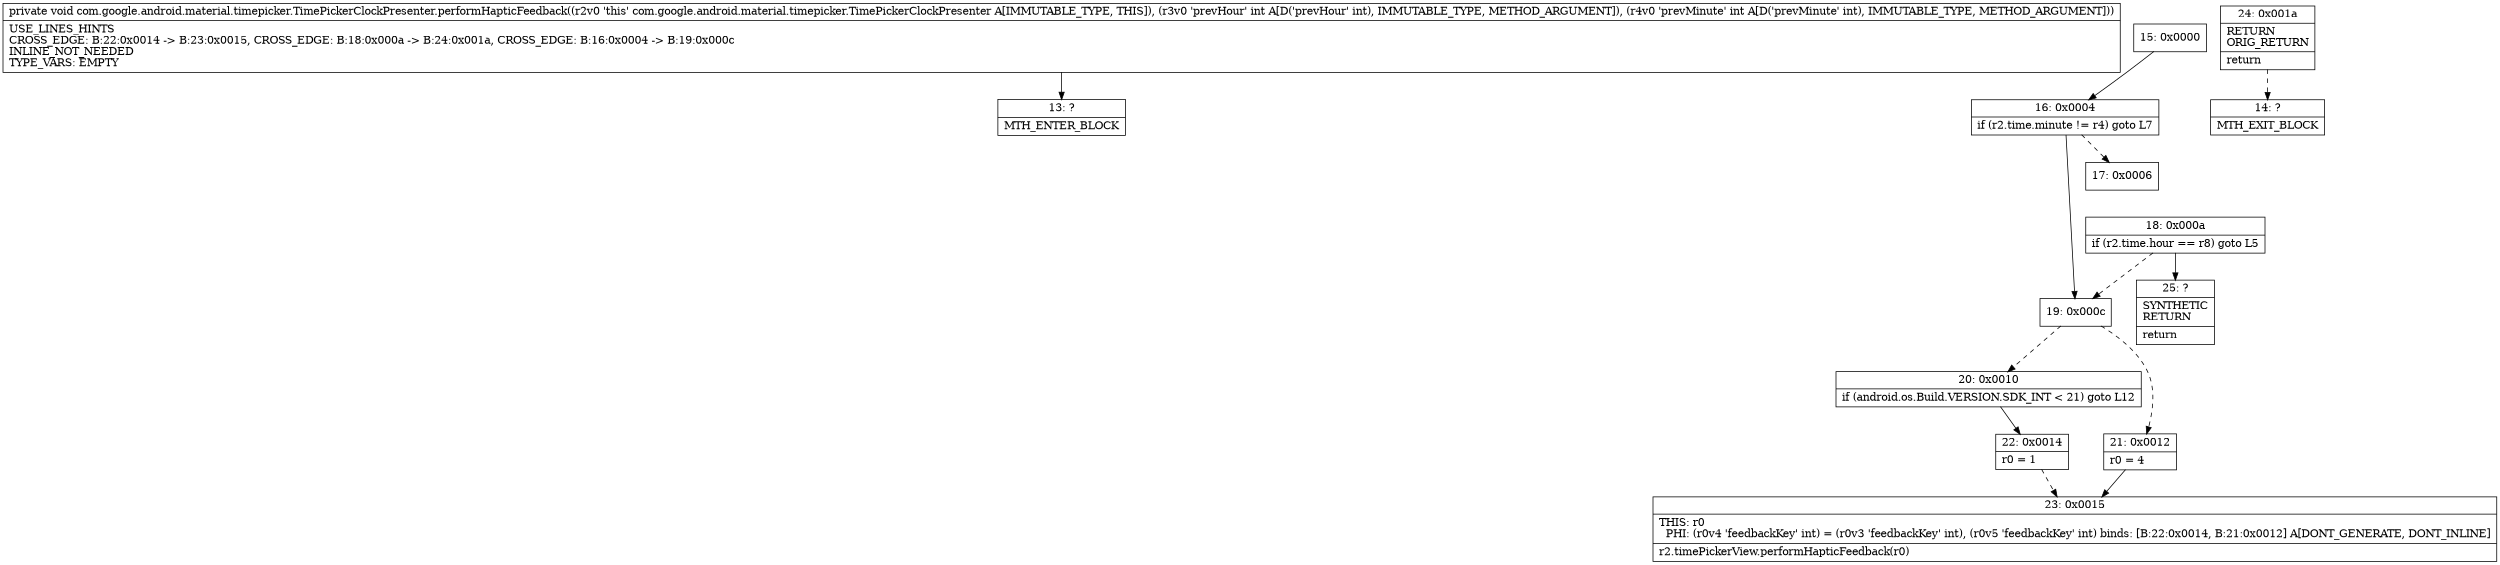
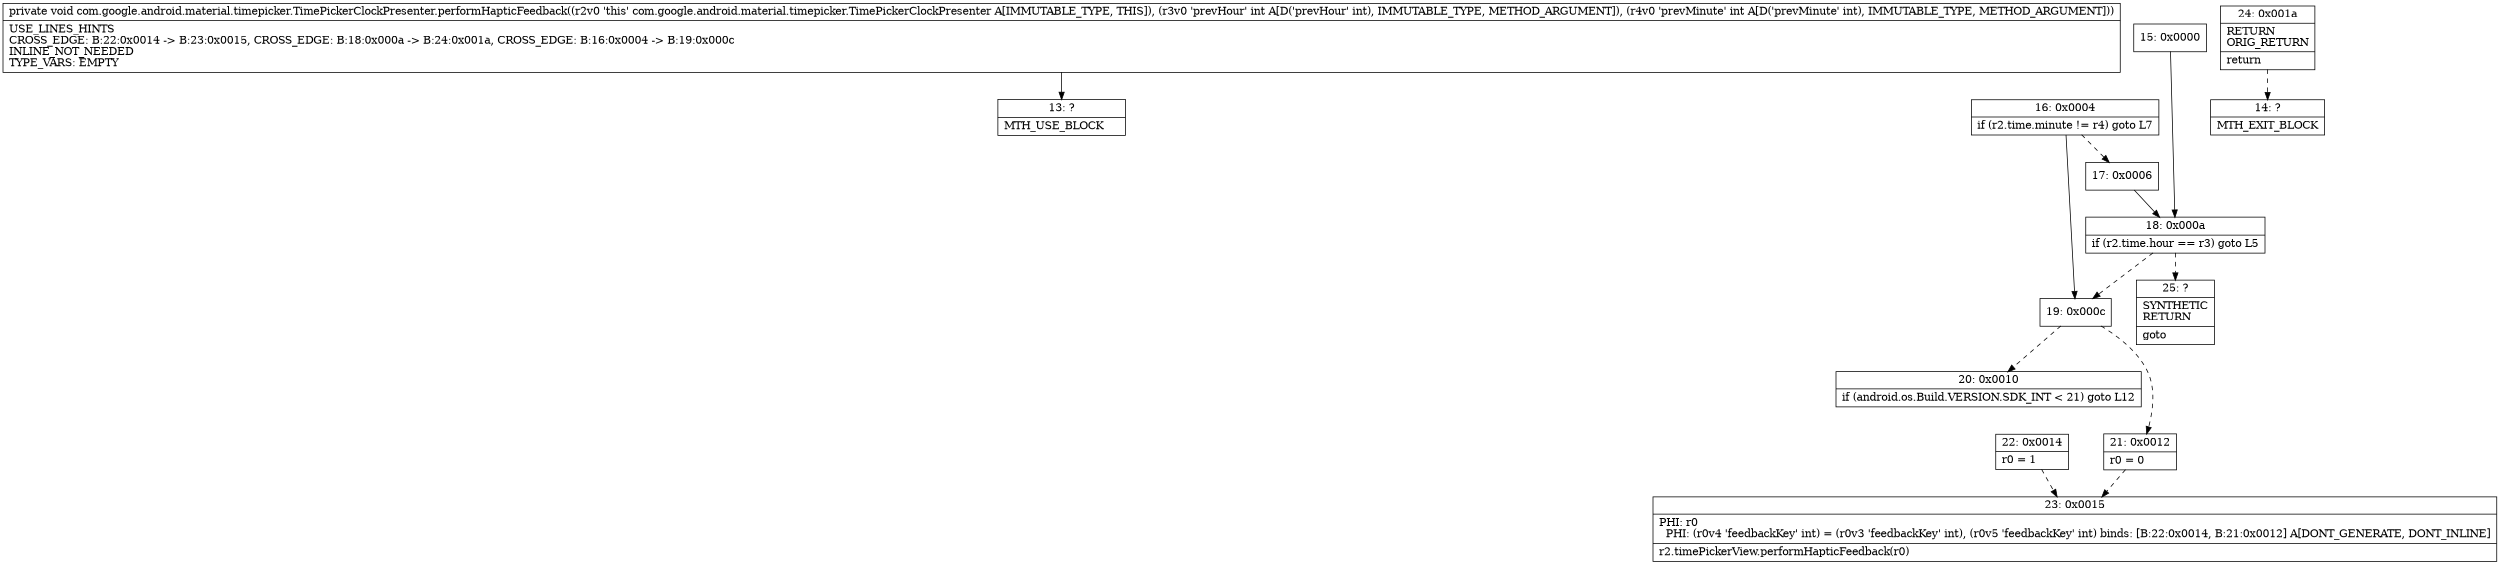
(2125, 74) -> (2173, 131)
(1062, 126) -> (1054, 126)
none -> (2144, 201)
(2175, 244) -> (2175, 244)
(2175, 263) -> (2175, 263)
(2160, 335) -> (2154, 335)
(2008, 417) -> none
(2127, 460) -> (2127, 460)
(2116, 480) -> (2116, 480)
(1684, 523) -> (1680, 523)
